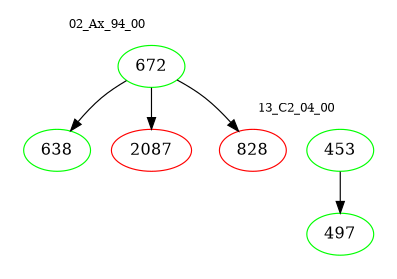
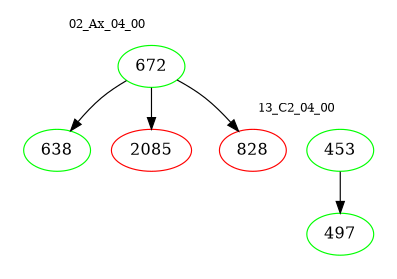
(107, 25) -> (107, 25)
(151, 150) -> (151, 150)
